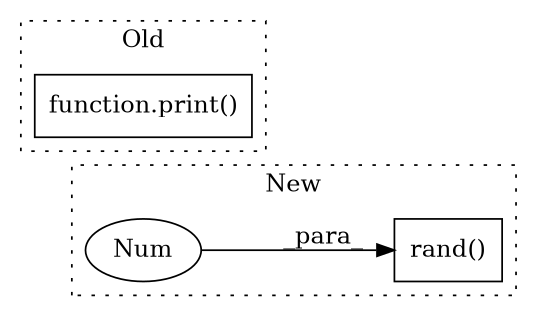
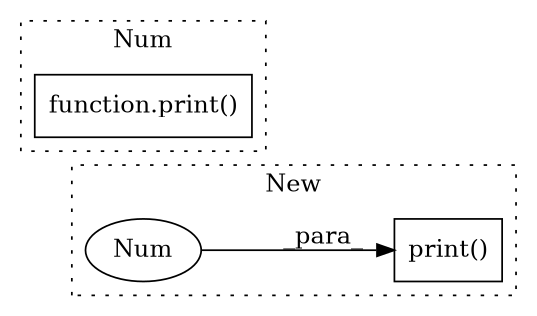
(143, 41) -> (143, 41)
(448, 250) -> (448, 250)
